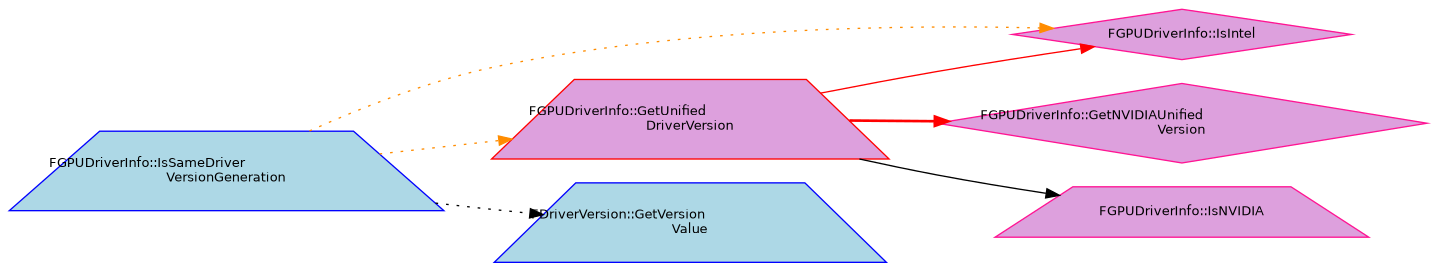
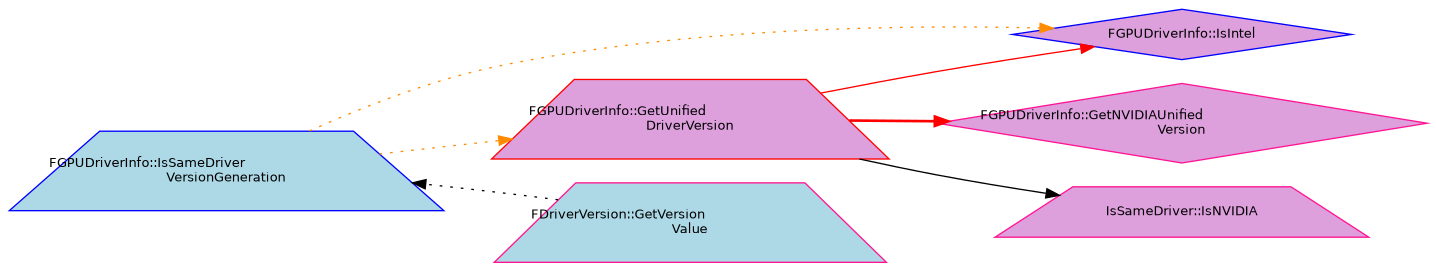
(1182, 34) -> (1182, 34)
(483, 208) -> (492, 192)
(1182, 212) -> (1182, 212)
(690, 223) -> (690, 223)
